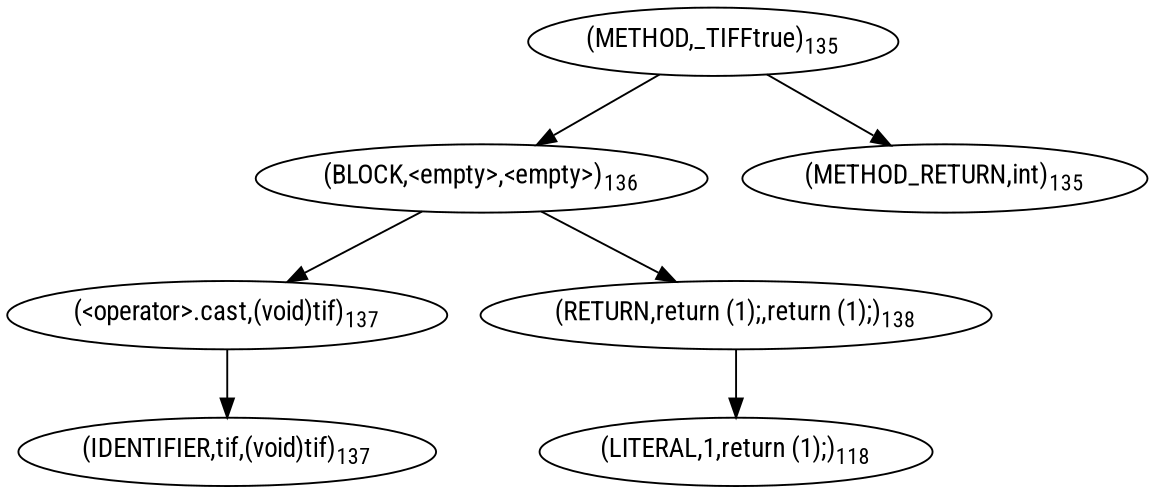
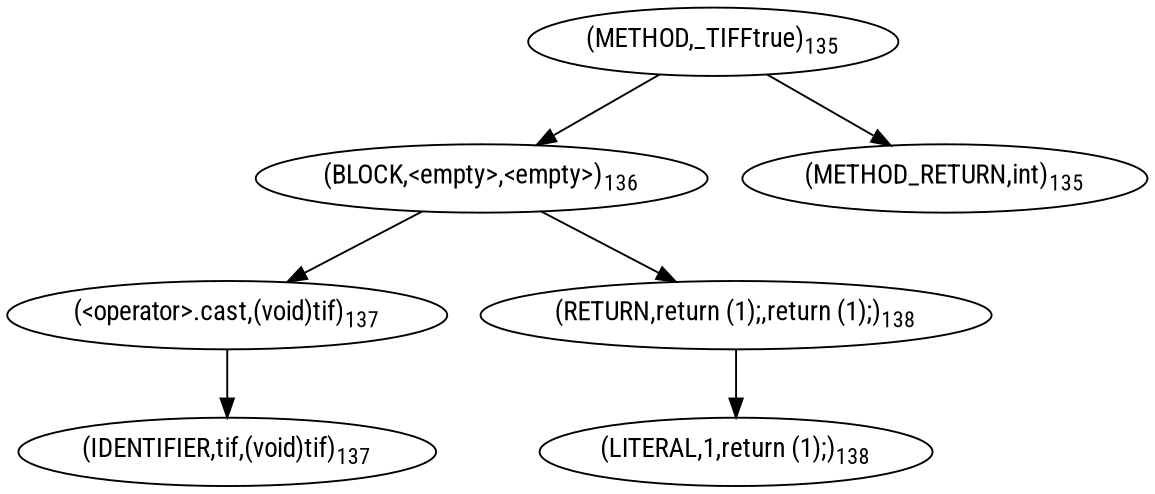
(854, 449) -> (854, 449)
